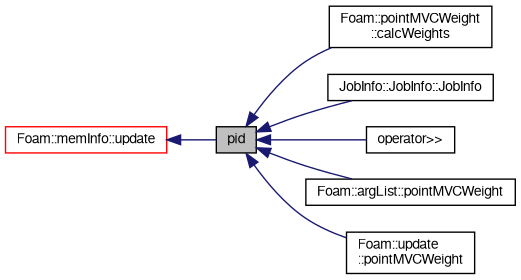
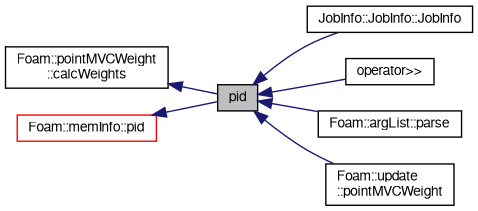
(288, 76) -> (199, 90)
(86, 140) -> (87, 128)
(411, 192) -> (390, 124)
